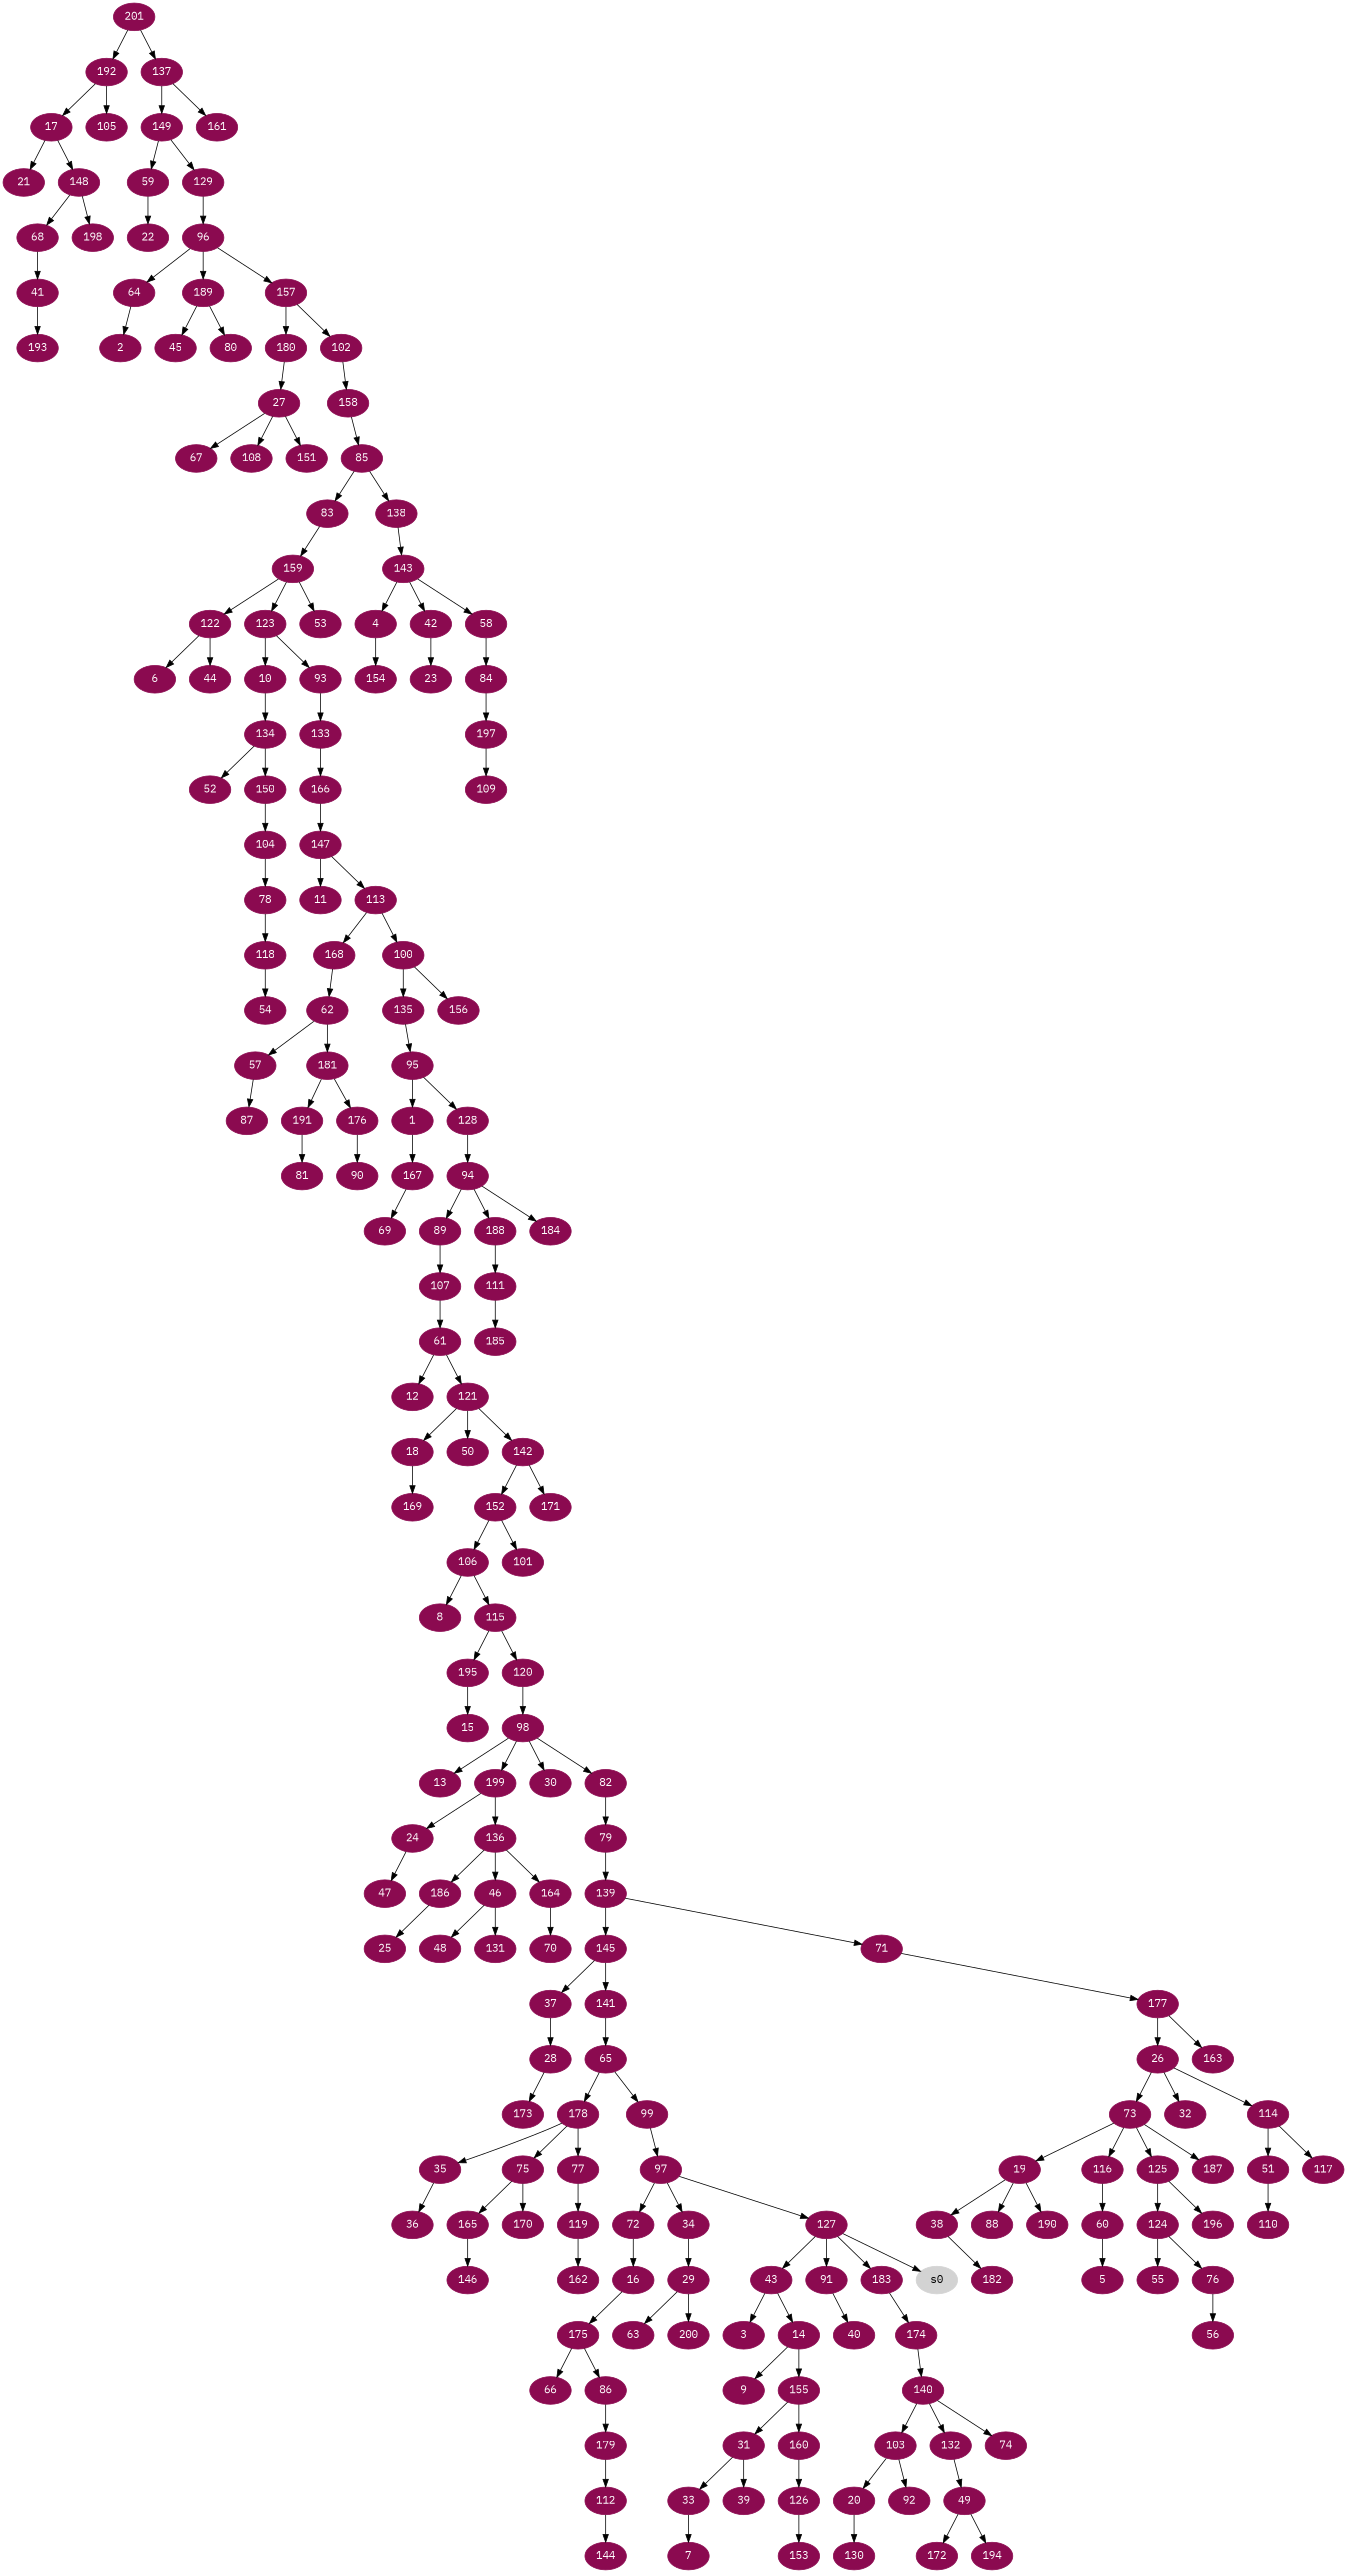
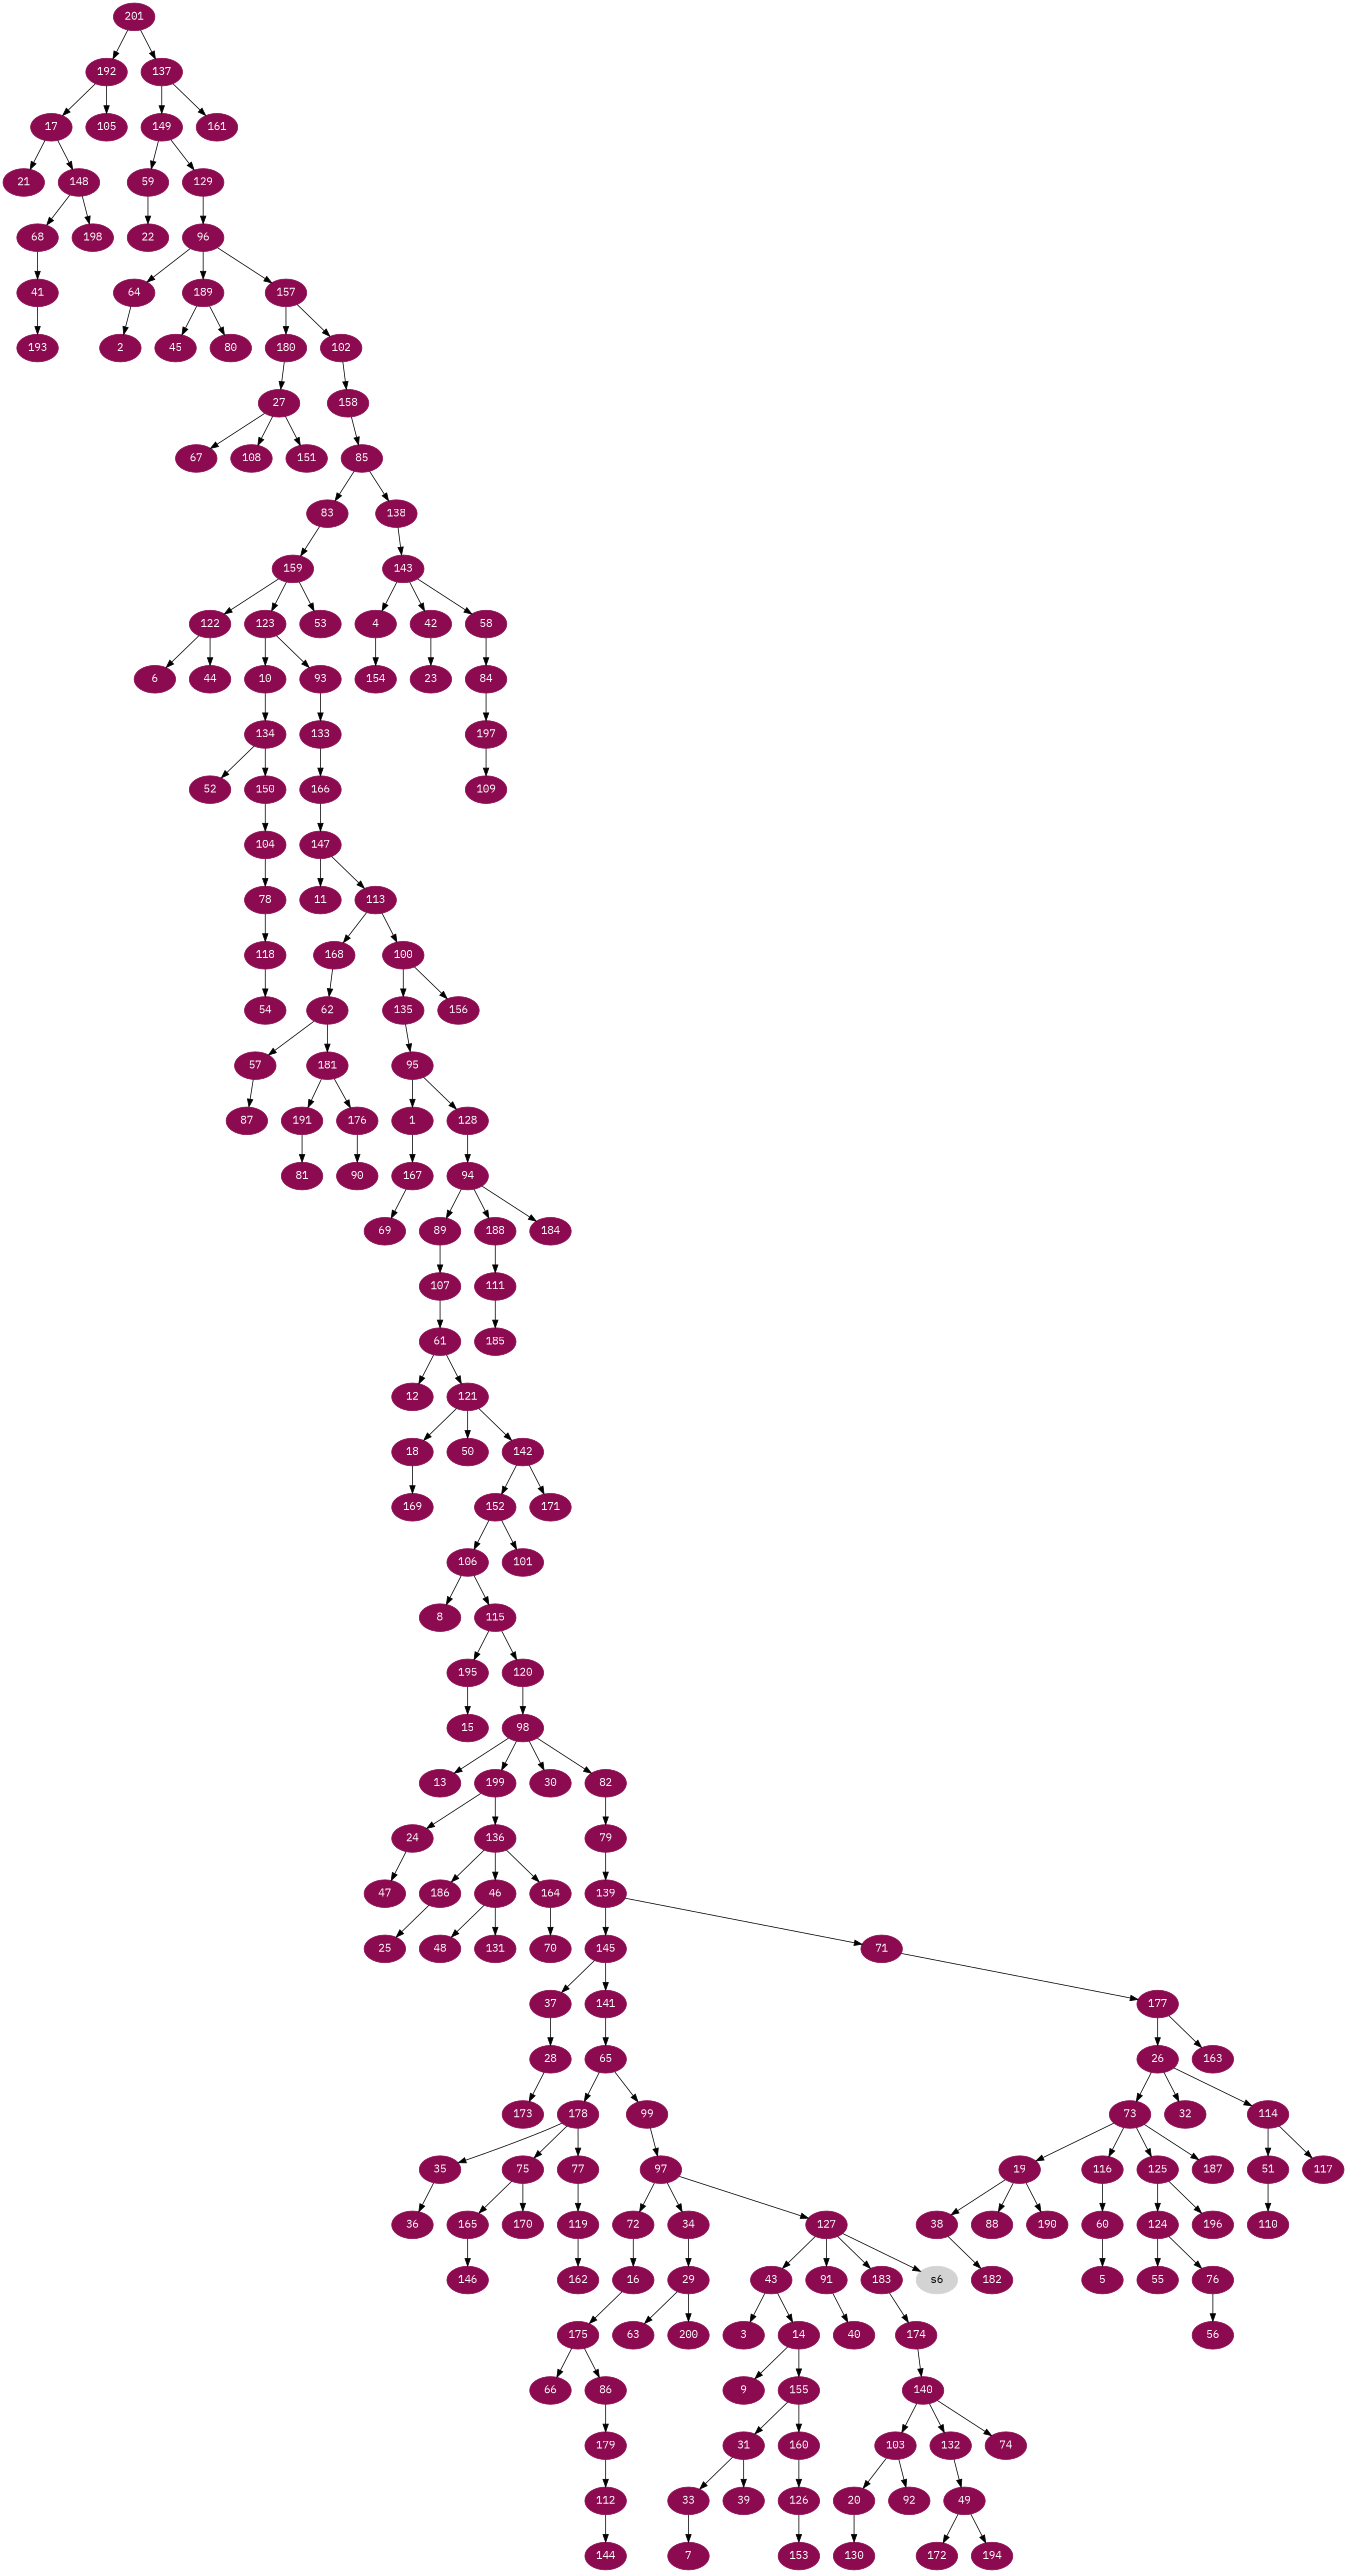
(937, 2280) -> (937, 2280)
